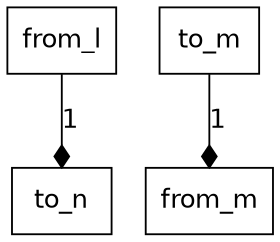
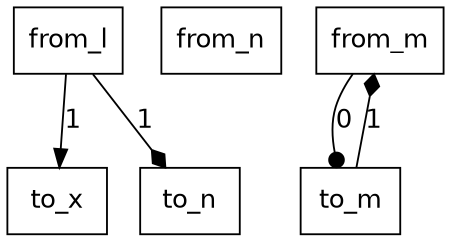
none -> (221, 41)
none -> (335, 111)
none -> (57, 201)
